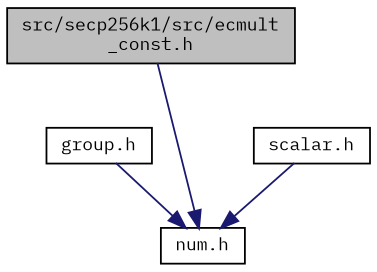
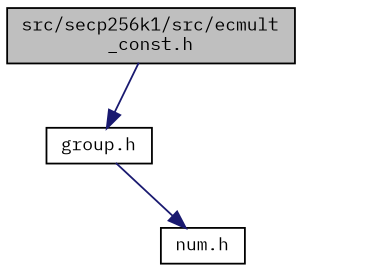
(176, 137) -> (127, 87)
(312, 146) -> none
